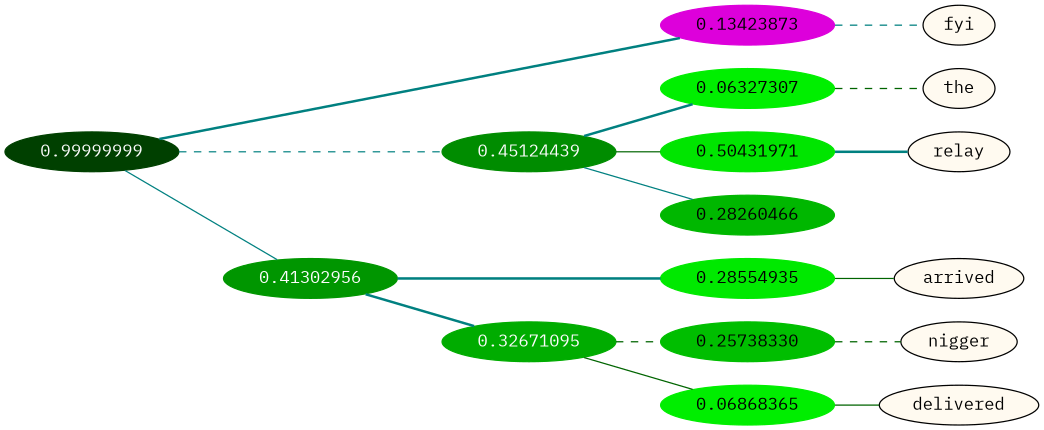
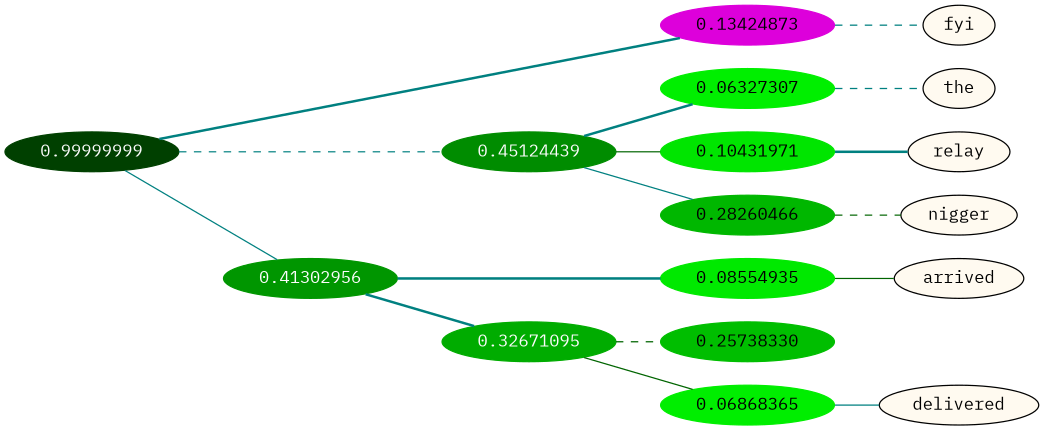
(748, 25) -> (748, 25)
(879, 88) -> (879, 88)
(748, 152) -> (748, 152)
(748, 278) -> (748, 278)
(868, 342) -> (868, 215)
(857, 405) -> (857, 405)
